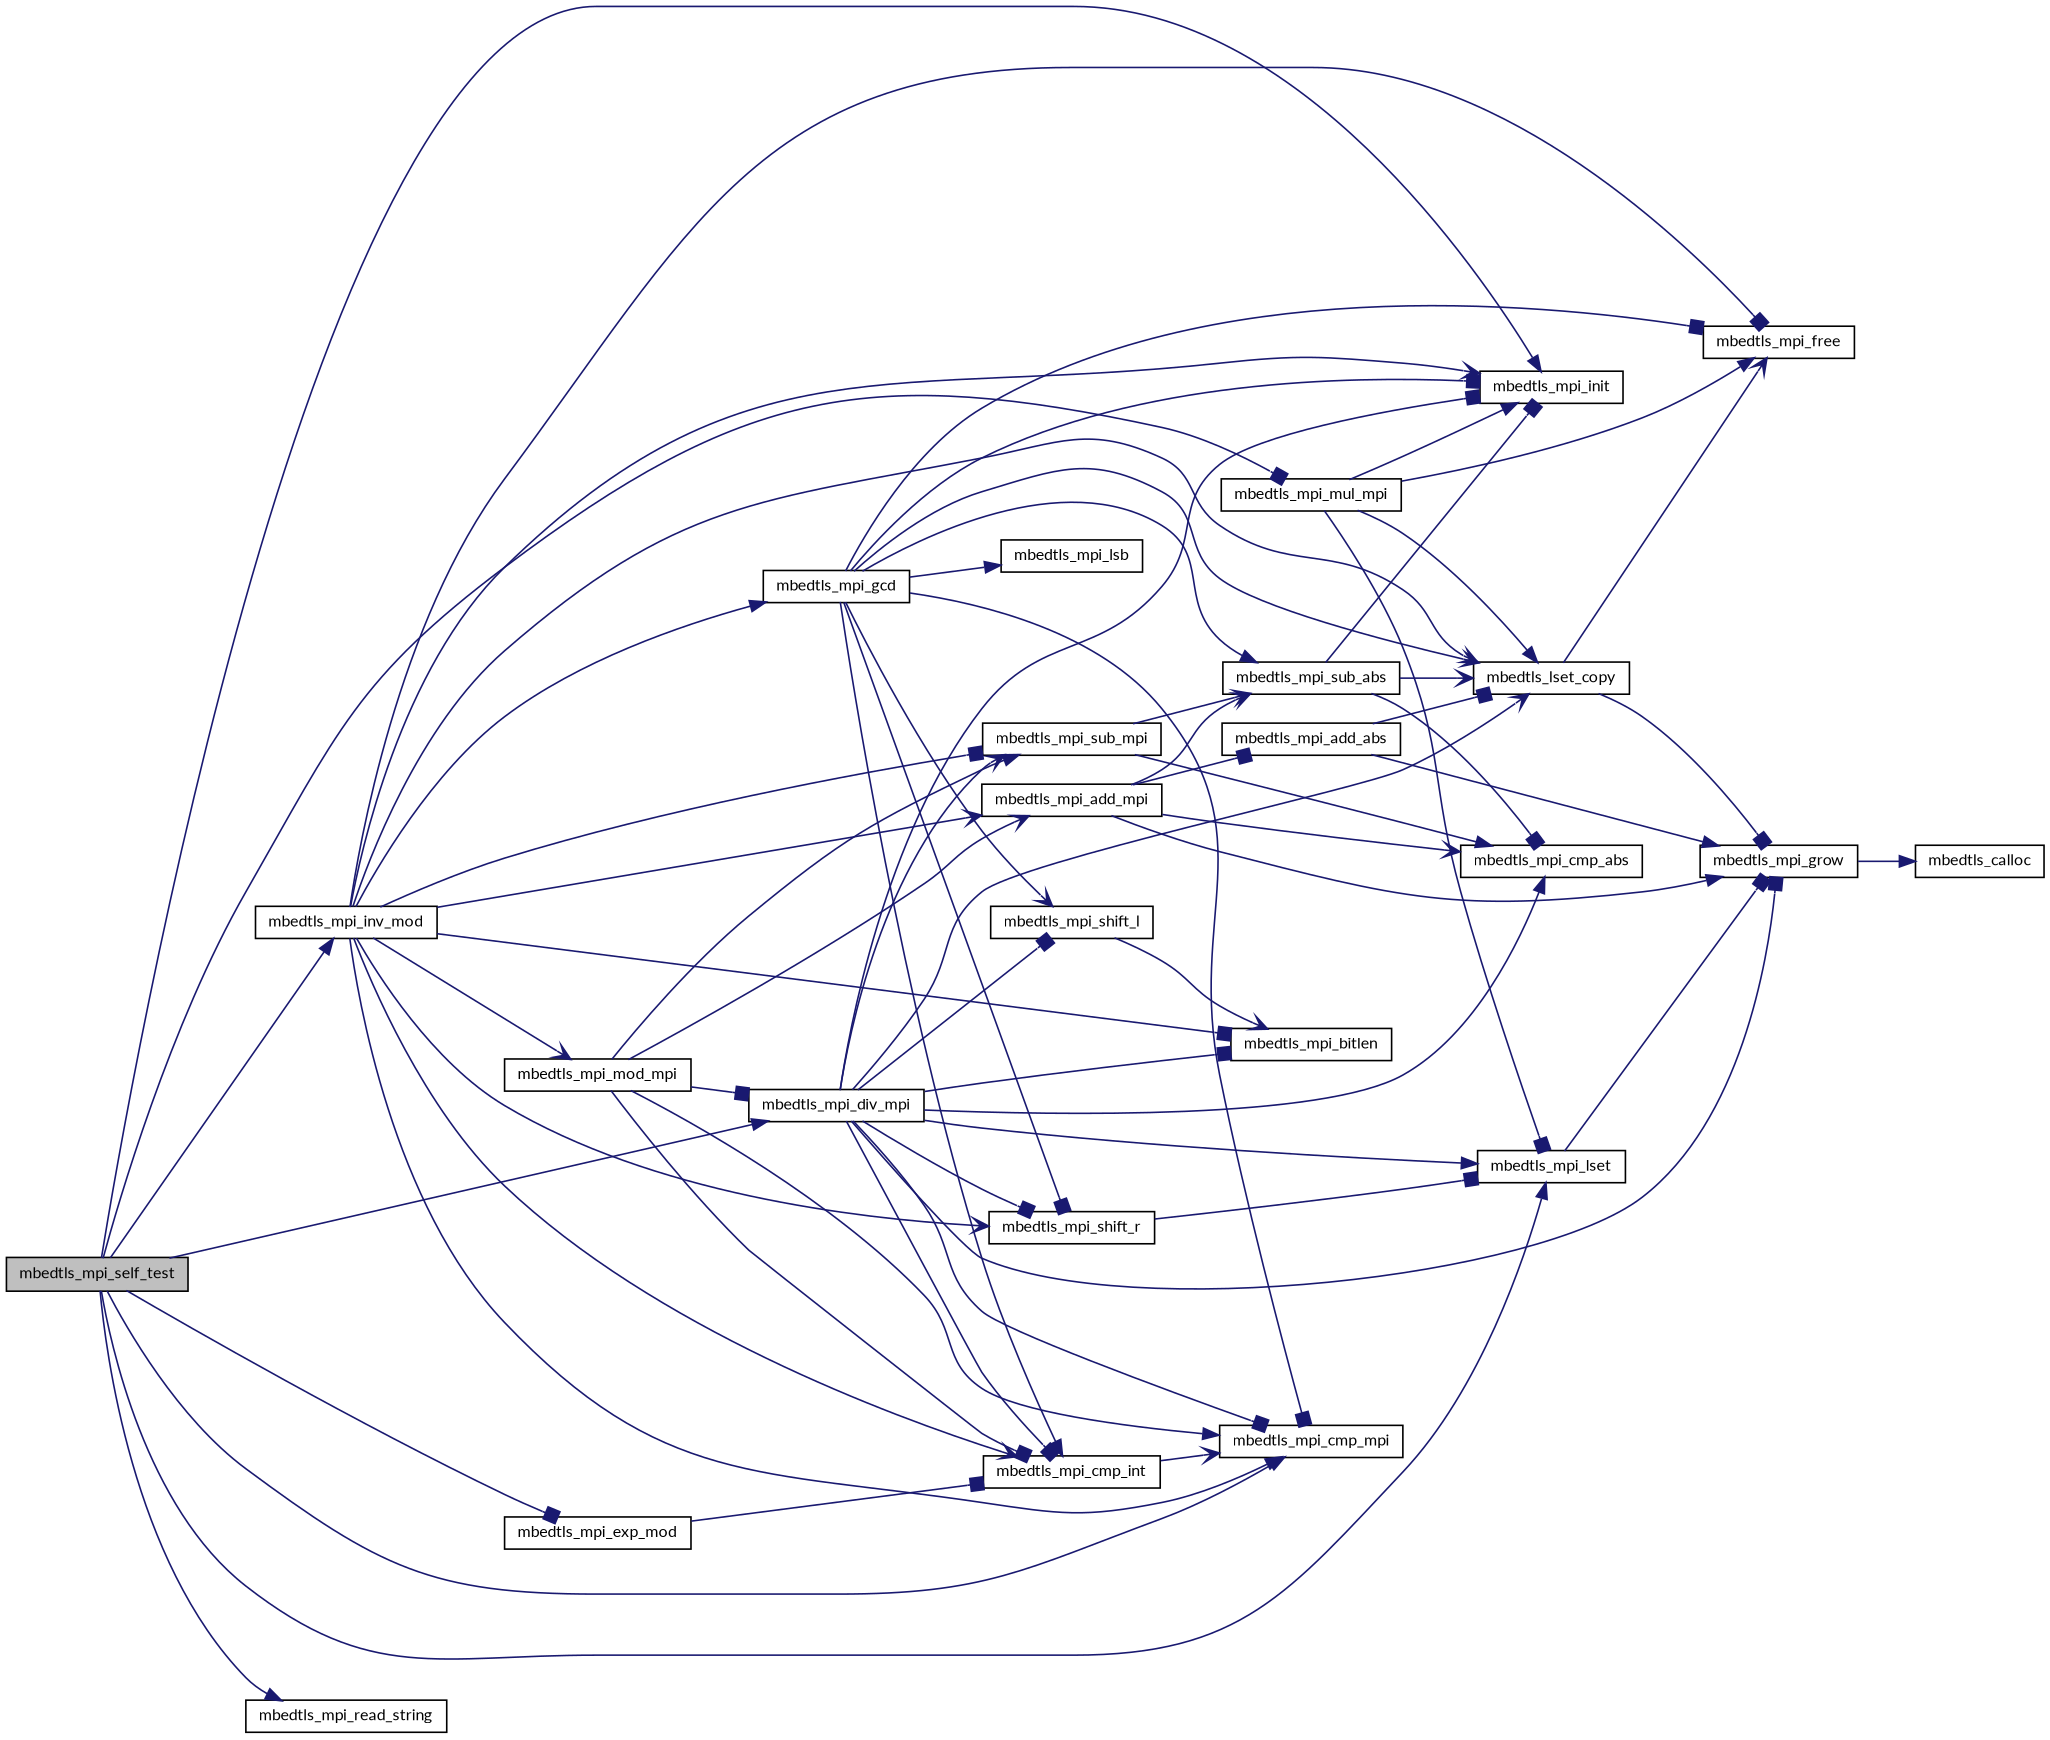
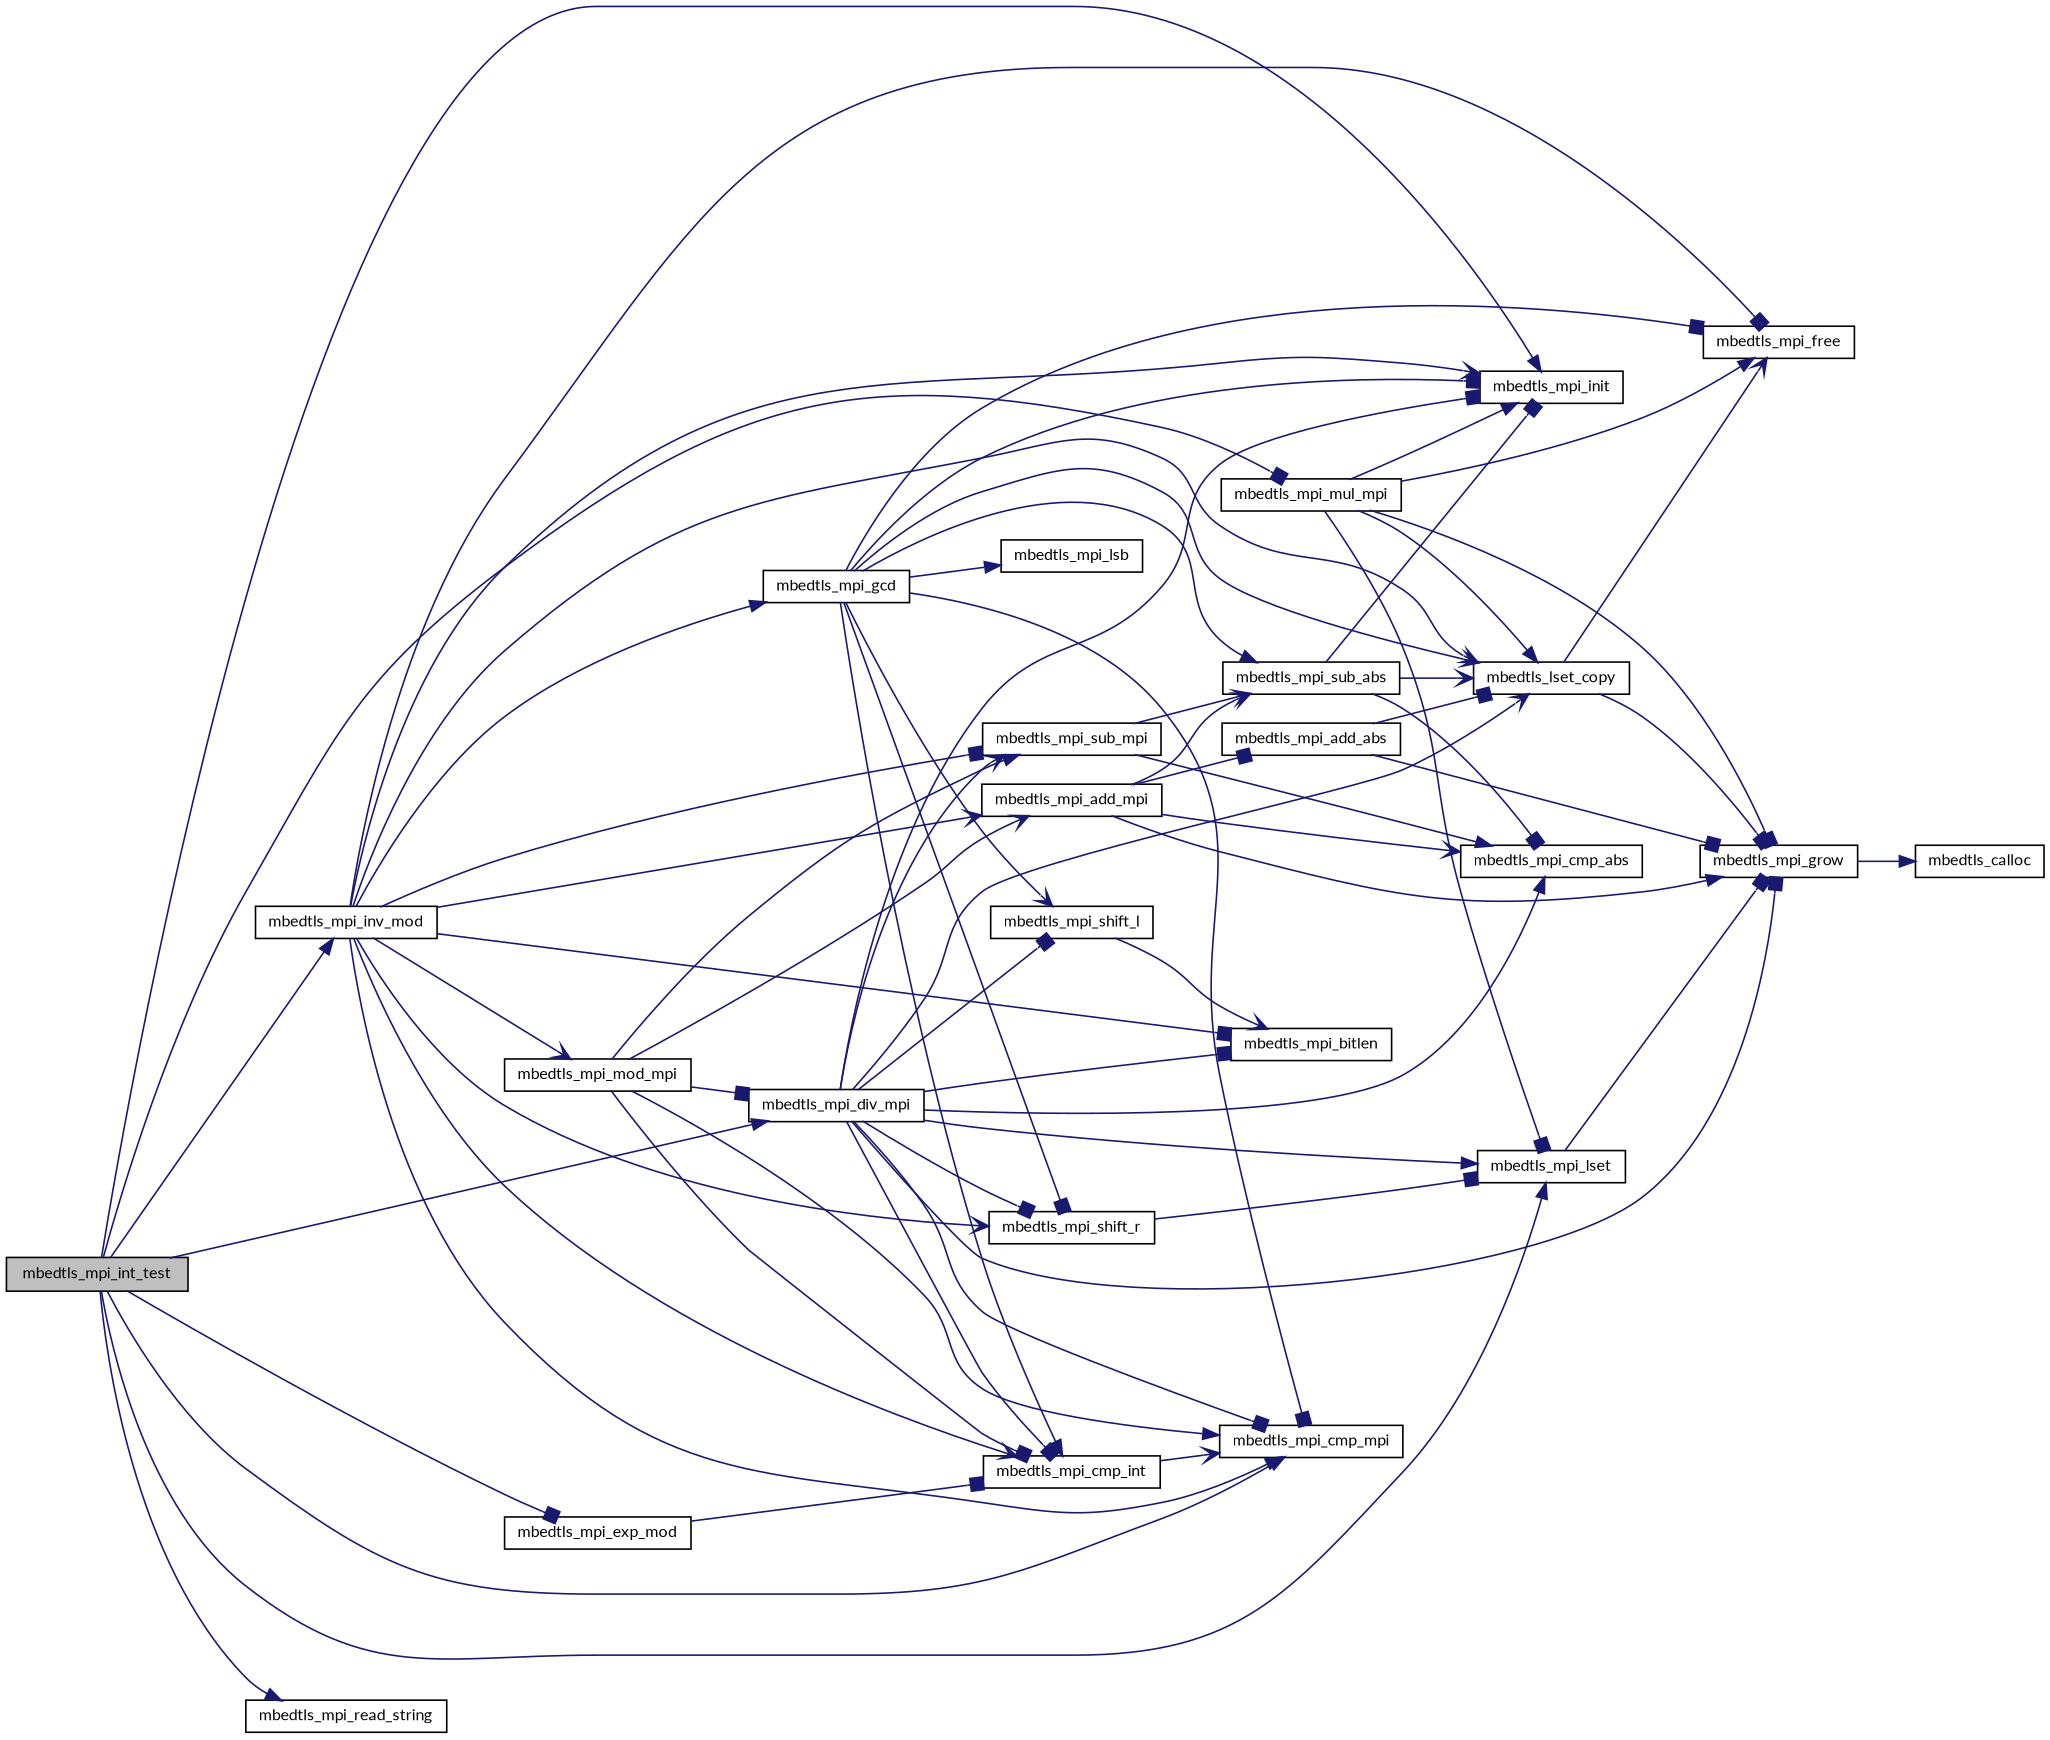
none -> (1609, 621)
(1537, 798) -> (1537, 798)
(97, 1274) -> (97, 1274)
